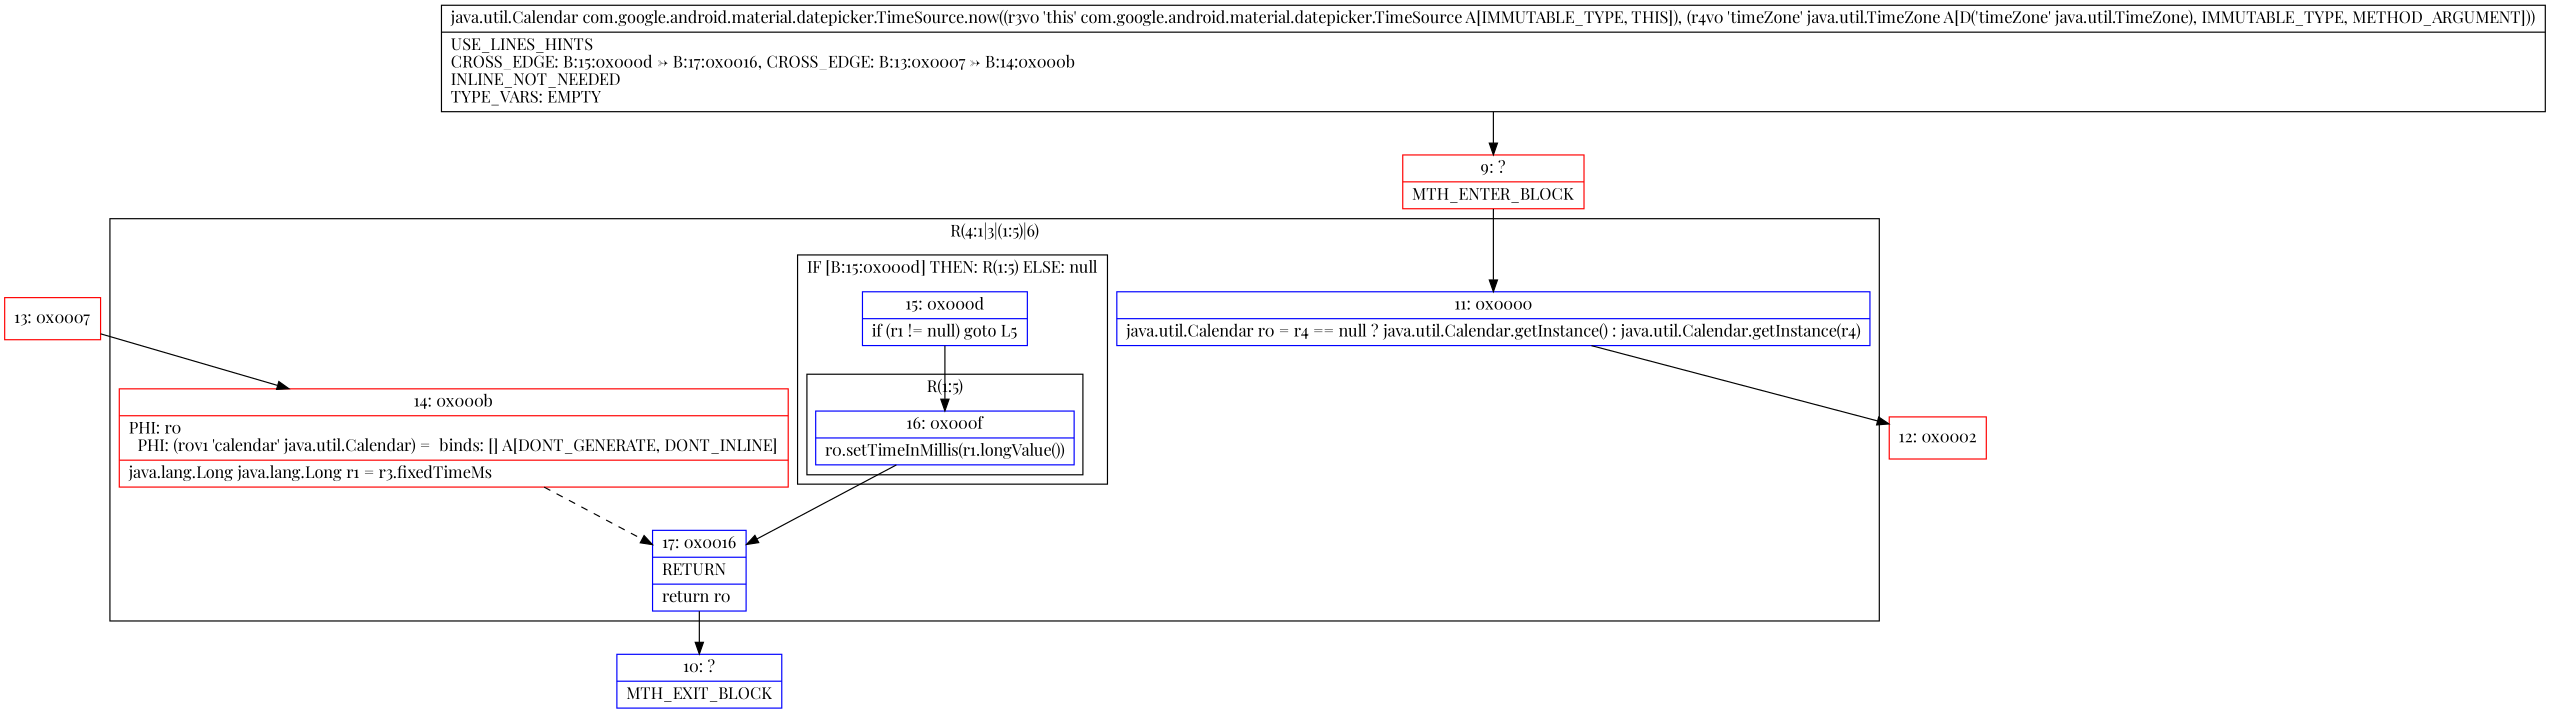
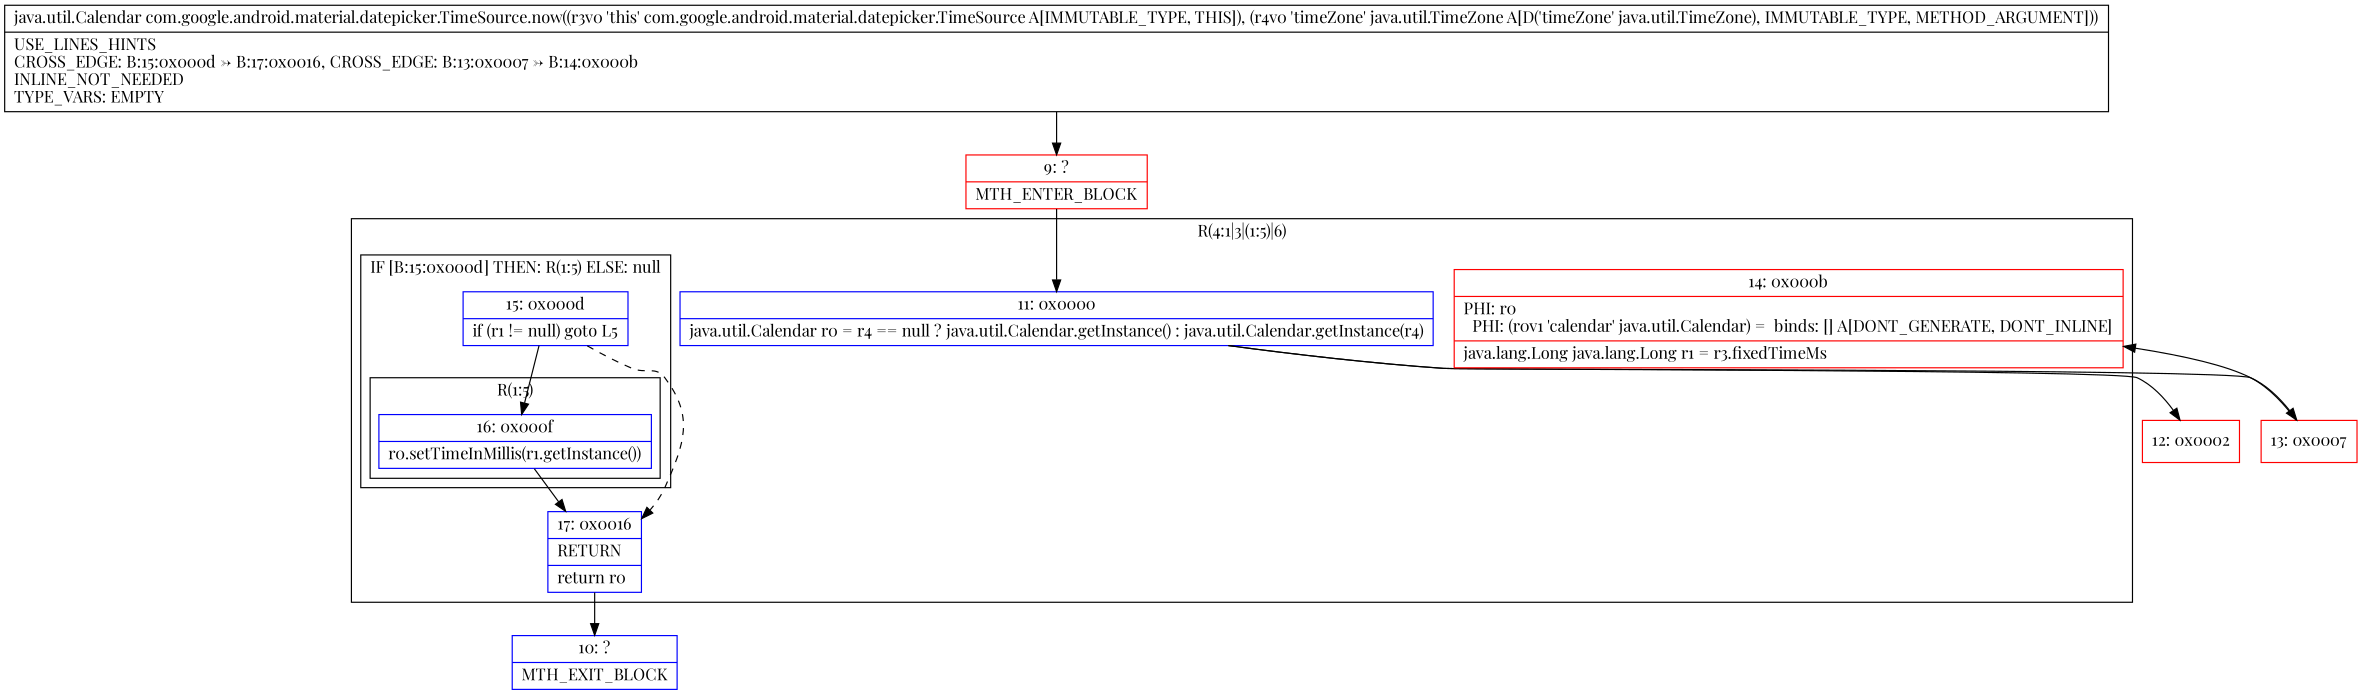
none -> (1765, 370)
(945, 451) -> (515, 454)
(593, 513) -> (679, 403)
